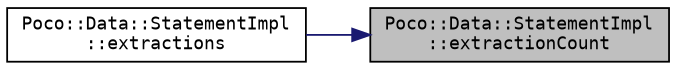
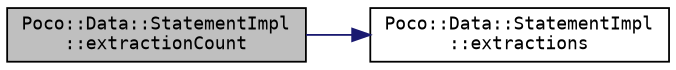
(329, 35) -> (329, 35)
